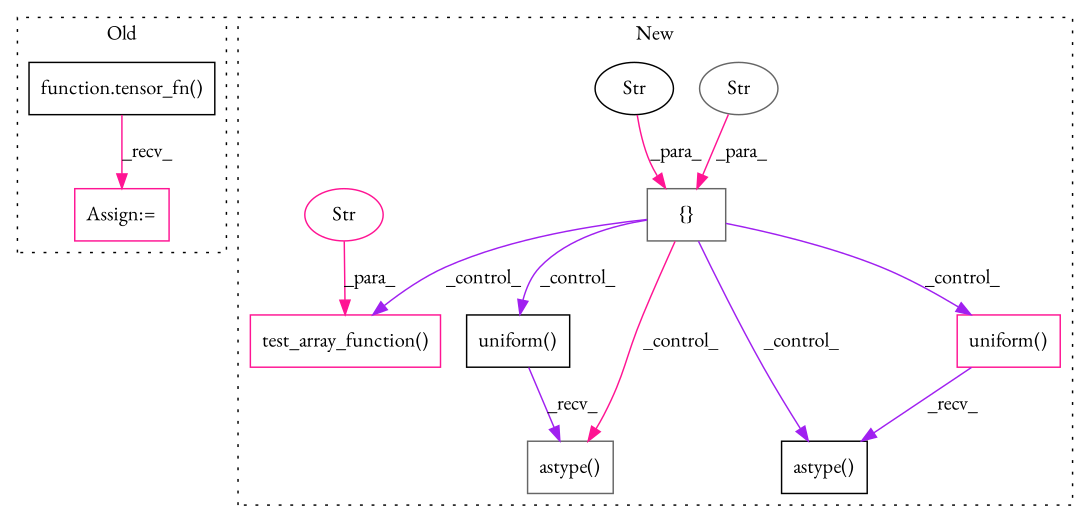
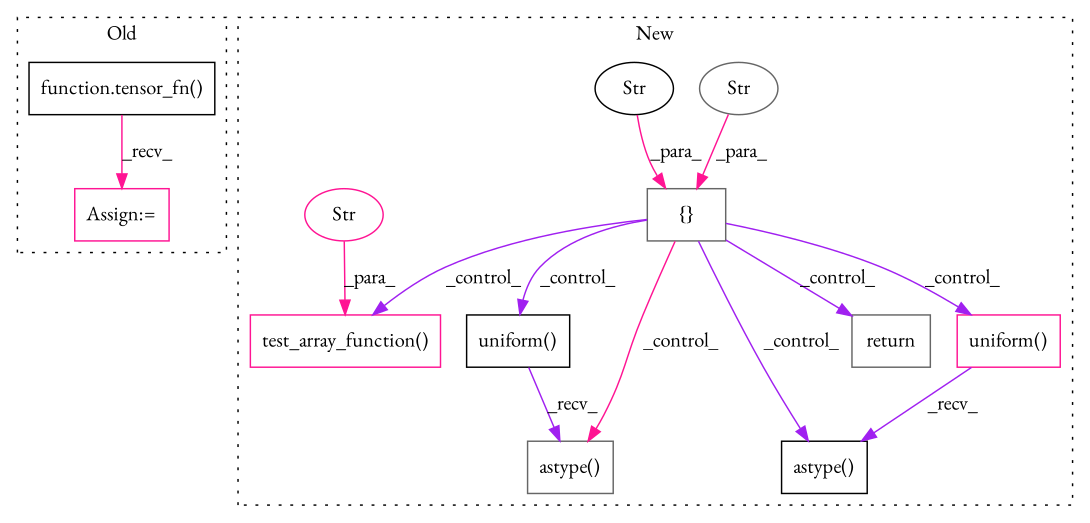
none -> (891, 341)
